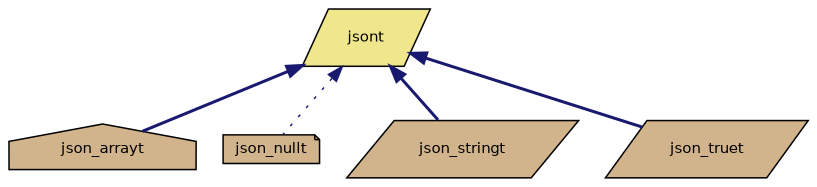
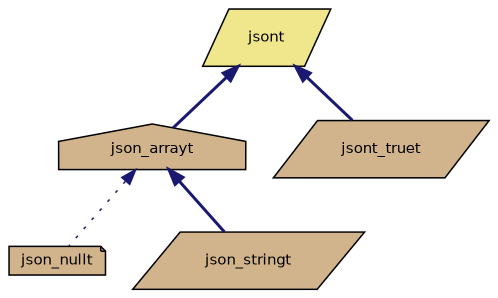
(420, 99) -> (202, 206)
(307, 107) -> (97, 214)
(707, 149) -> (381, 149)
